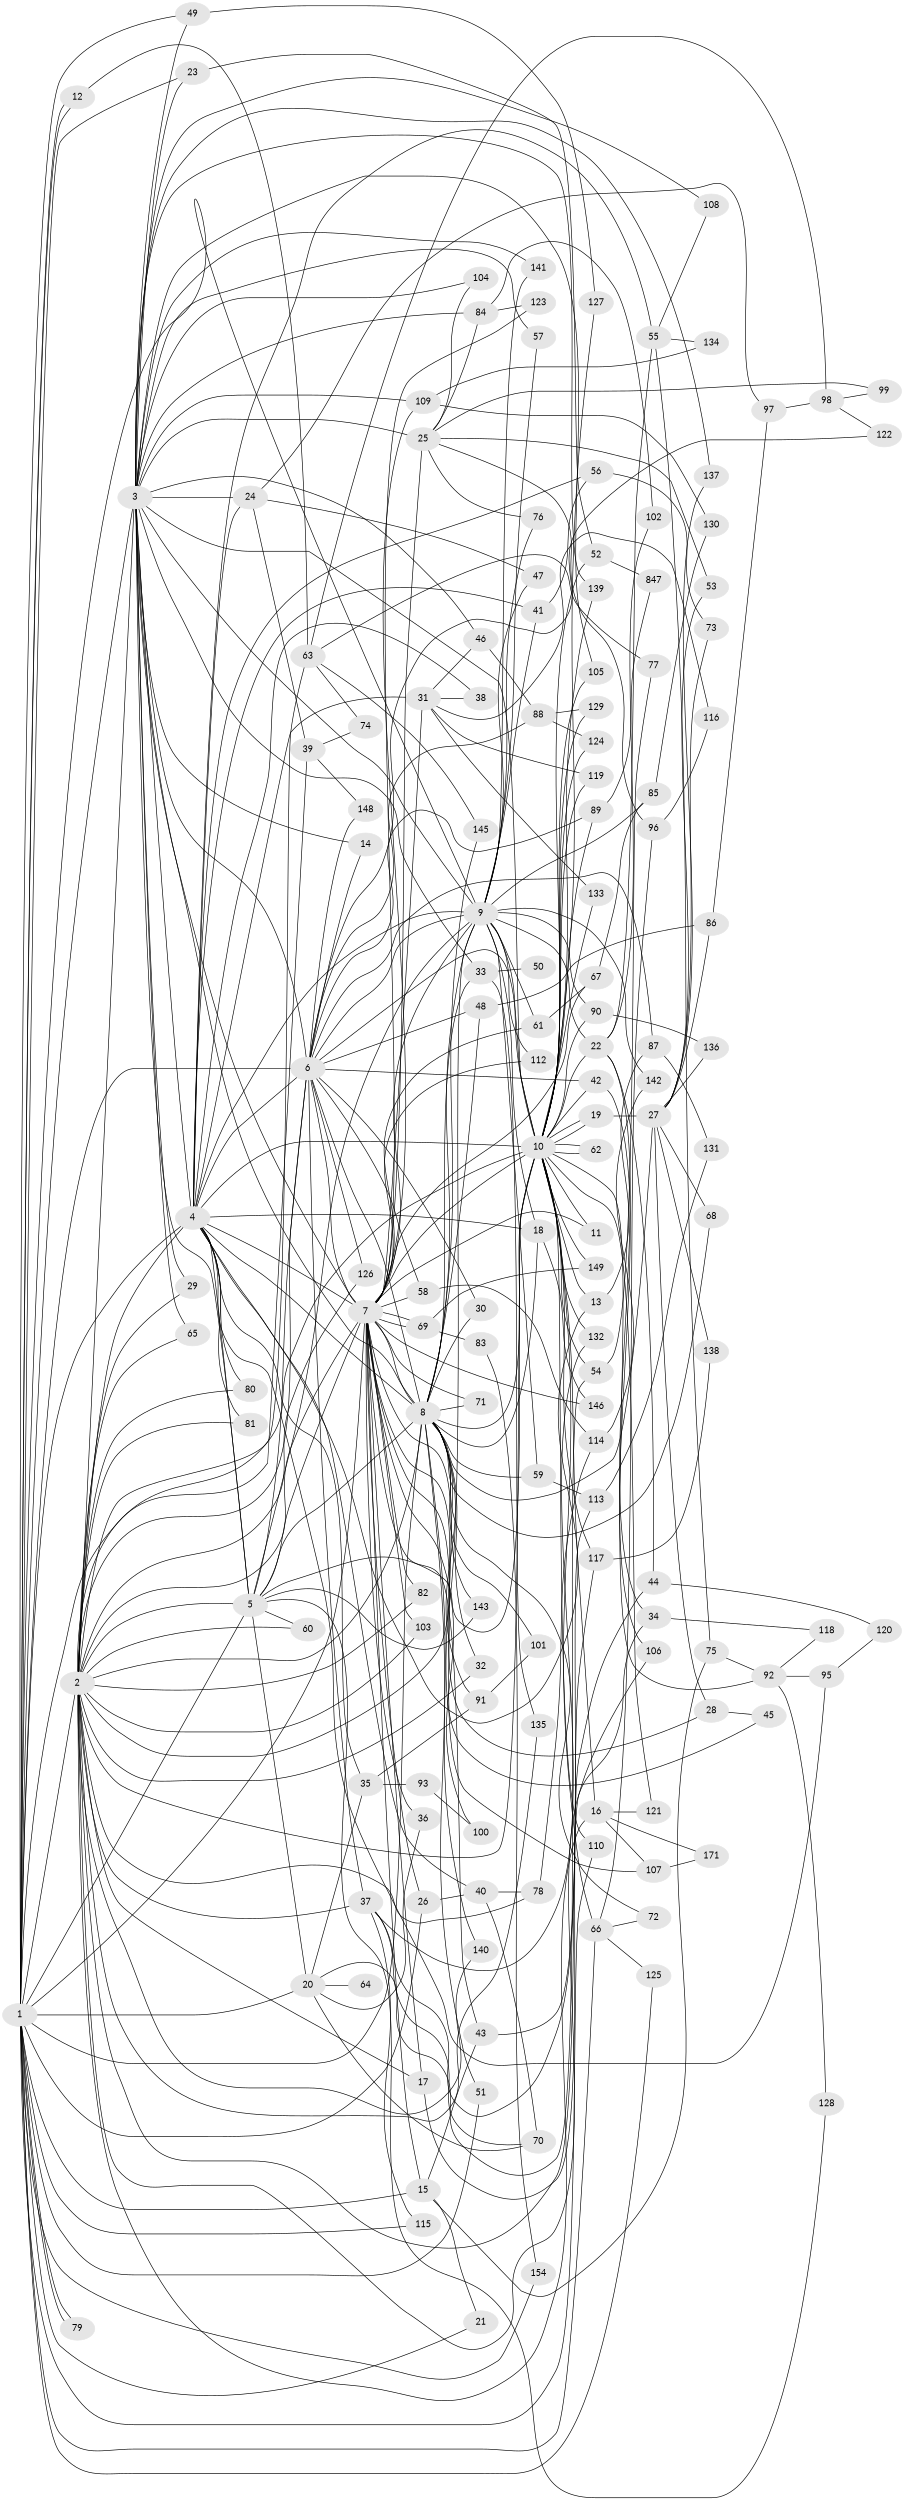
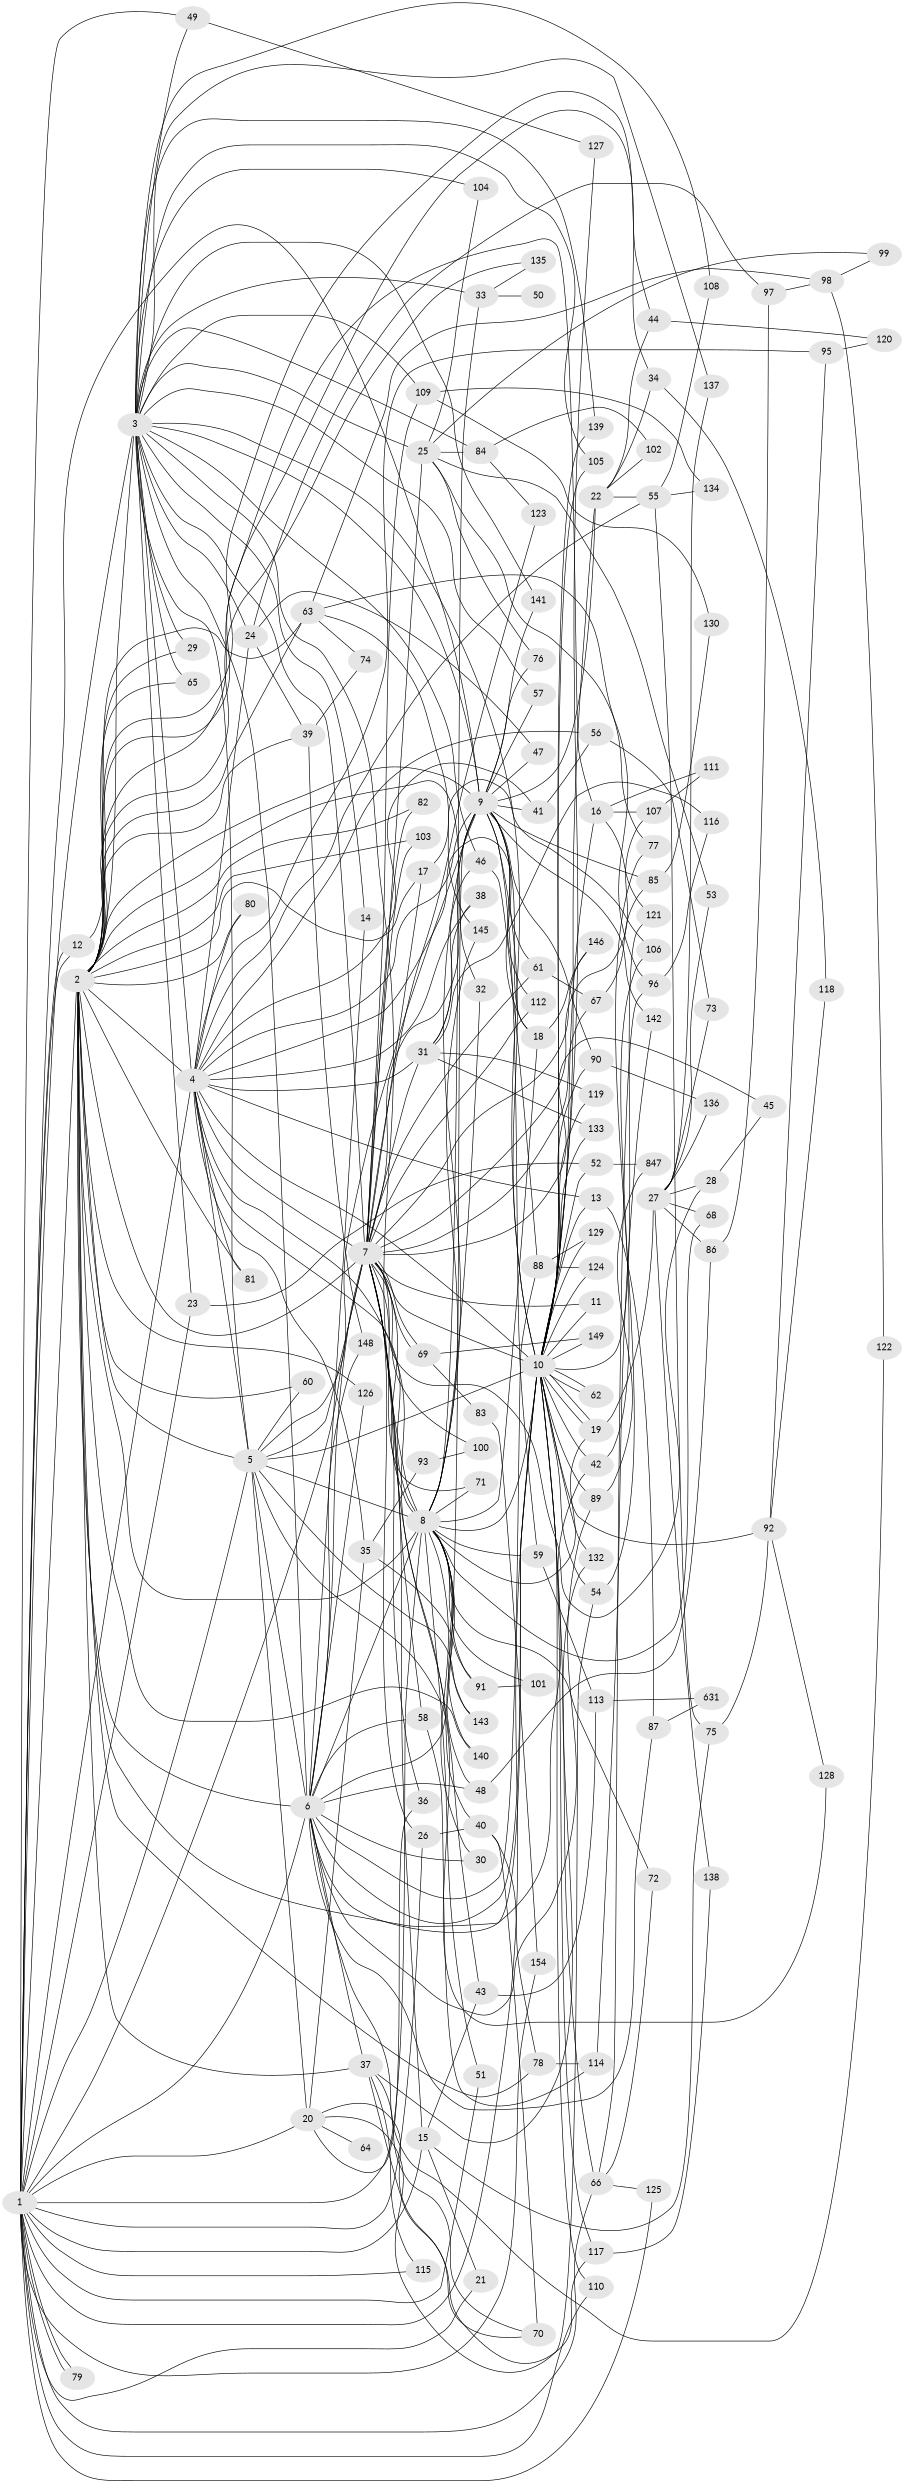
(234, 1132) -> none
(711, 1149) -> (711, 1698)
(610, 1462) -> (566, 1562)
(711, 1856) -> (711, 768)
